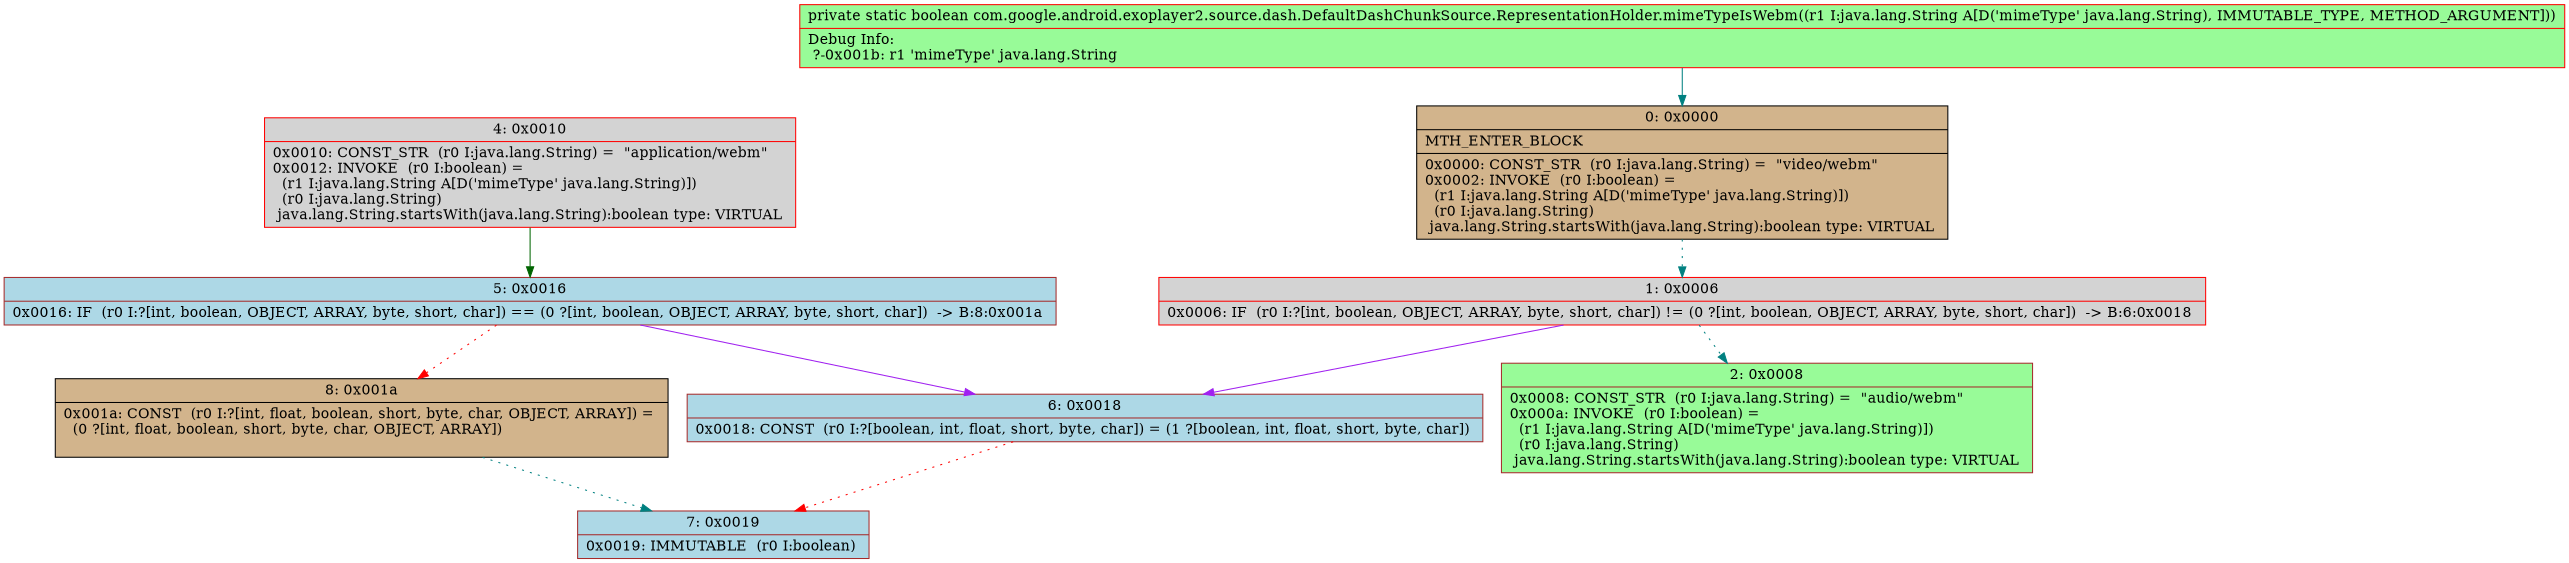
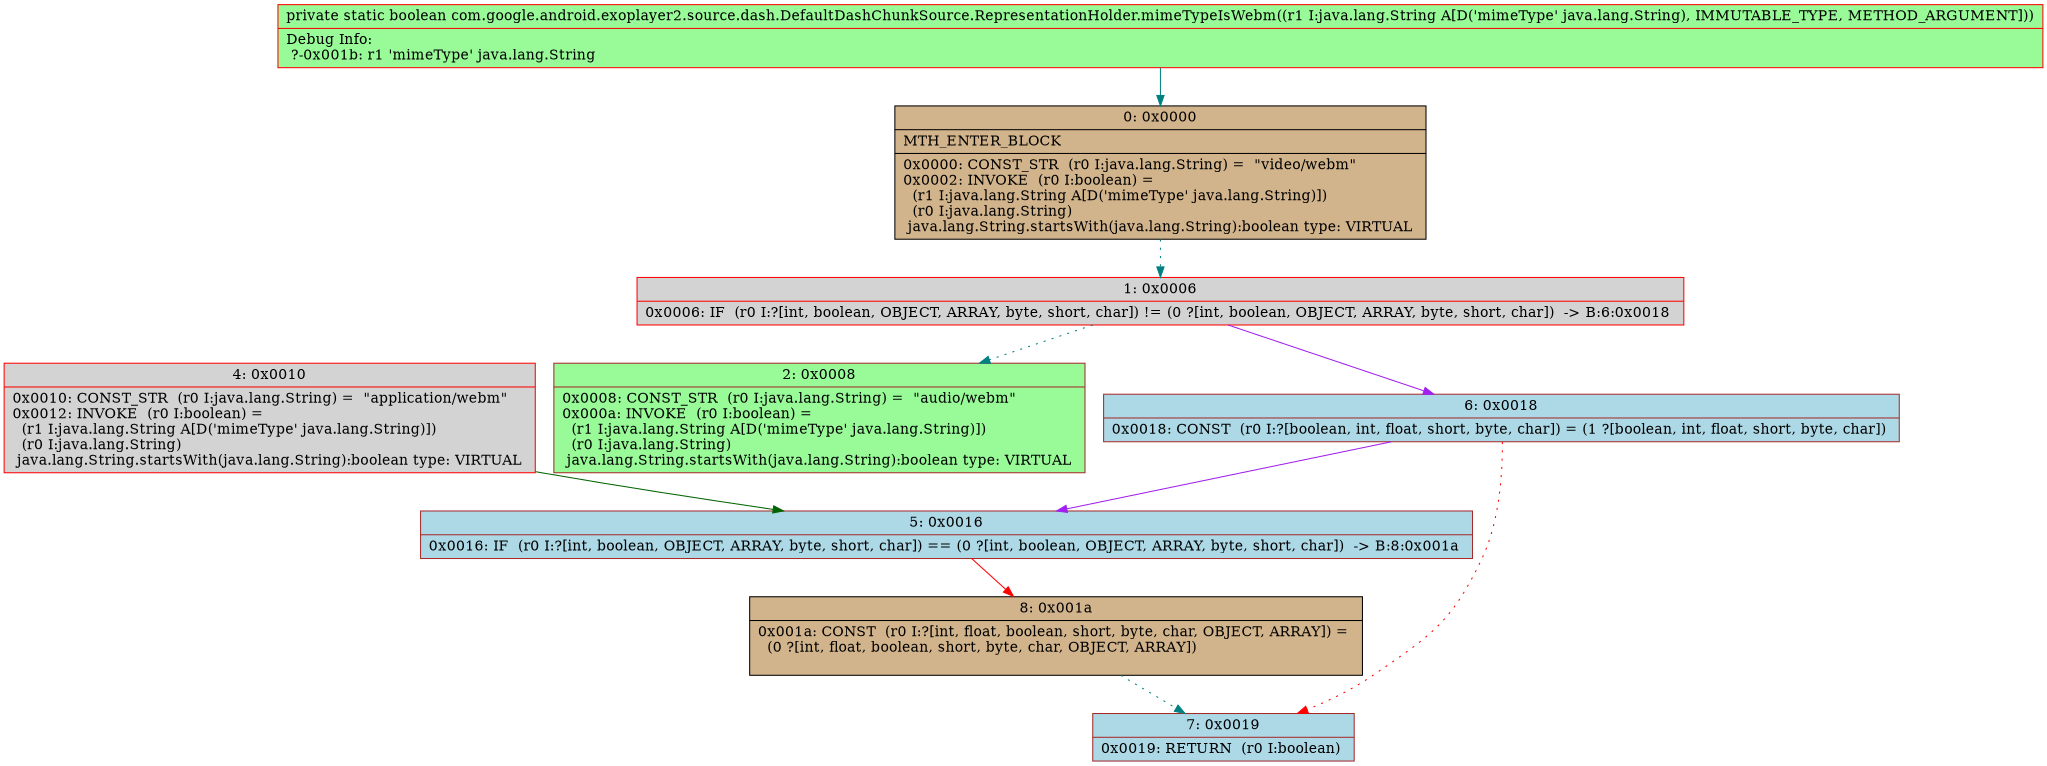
(461, 349) -> (989, 574)
(802, 359) -> (1229, 475)
(723, 546) -> (1223, 749)
